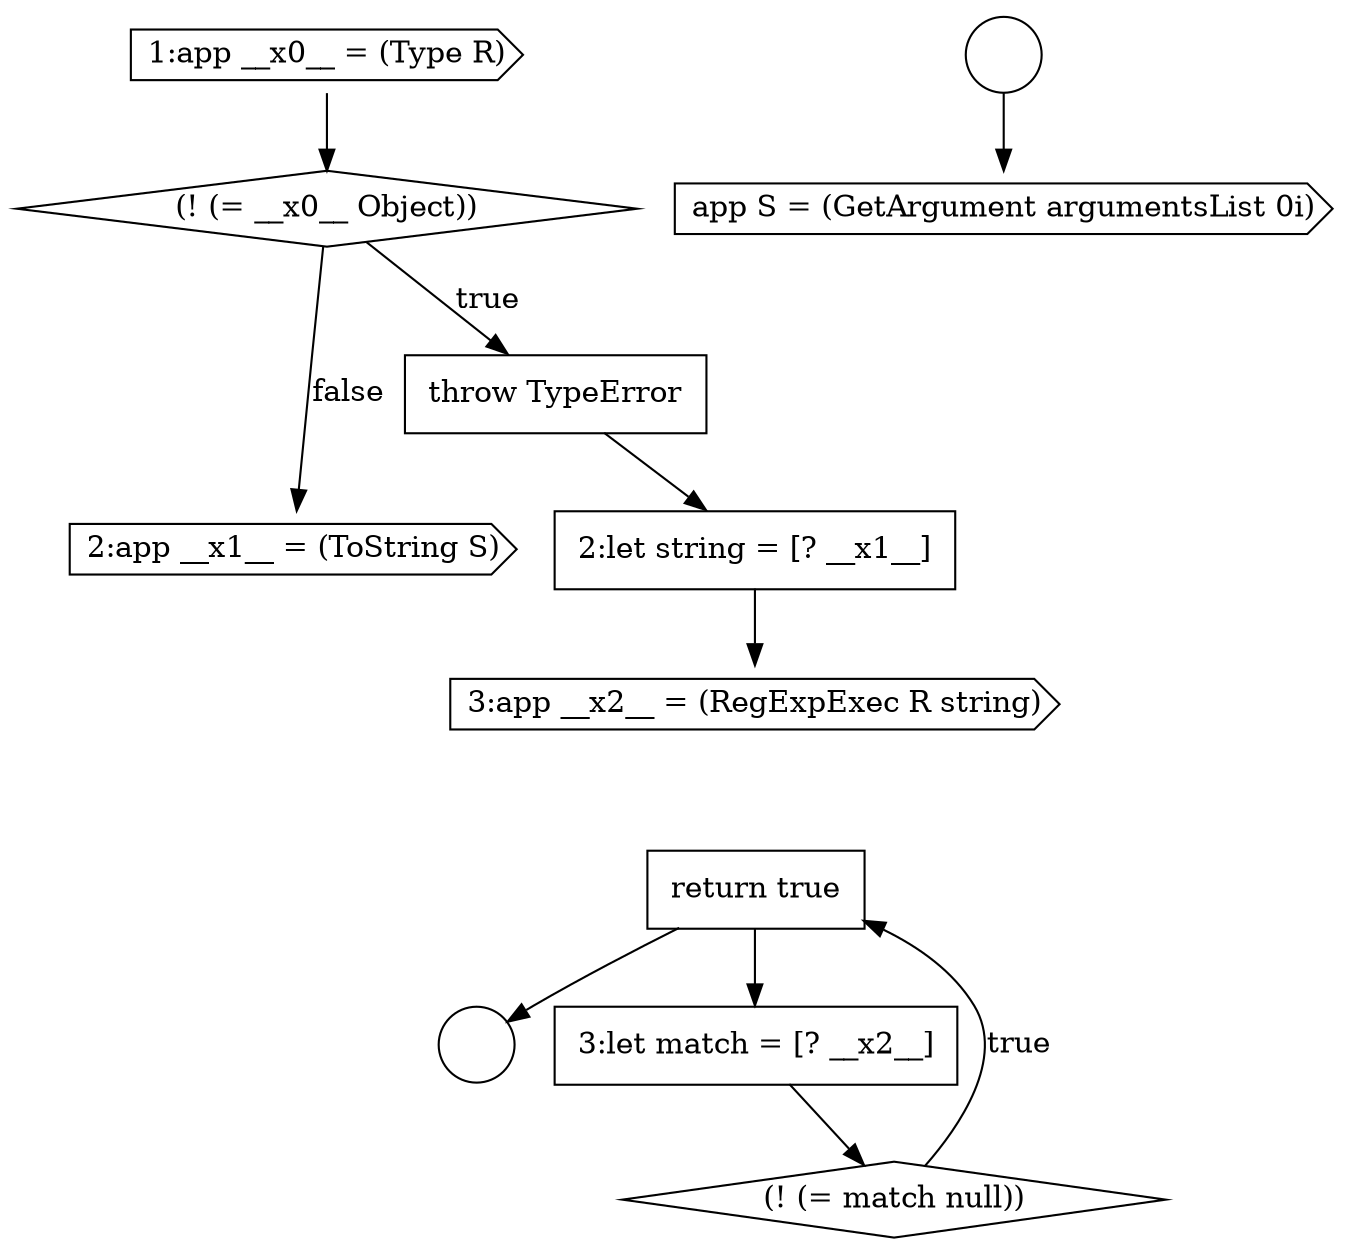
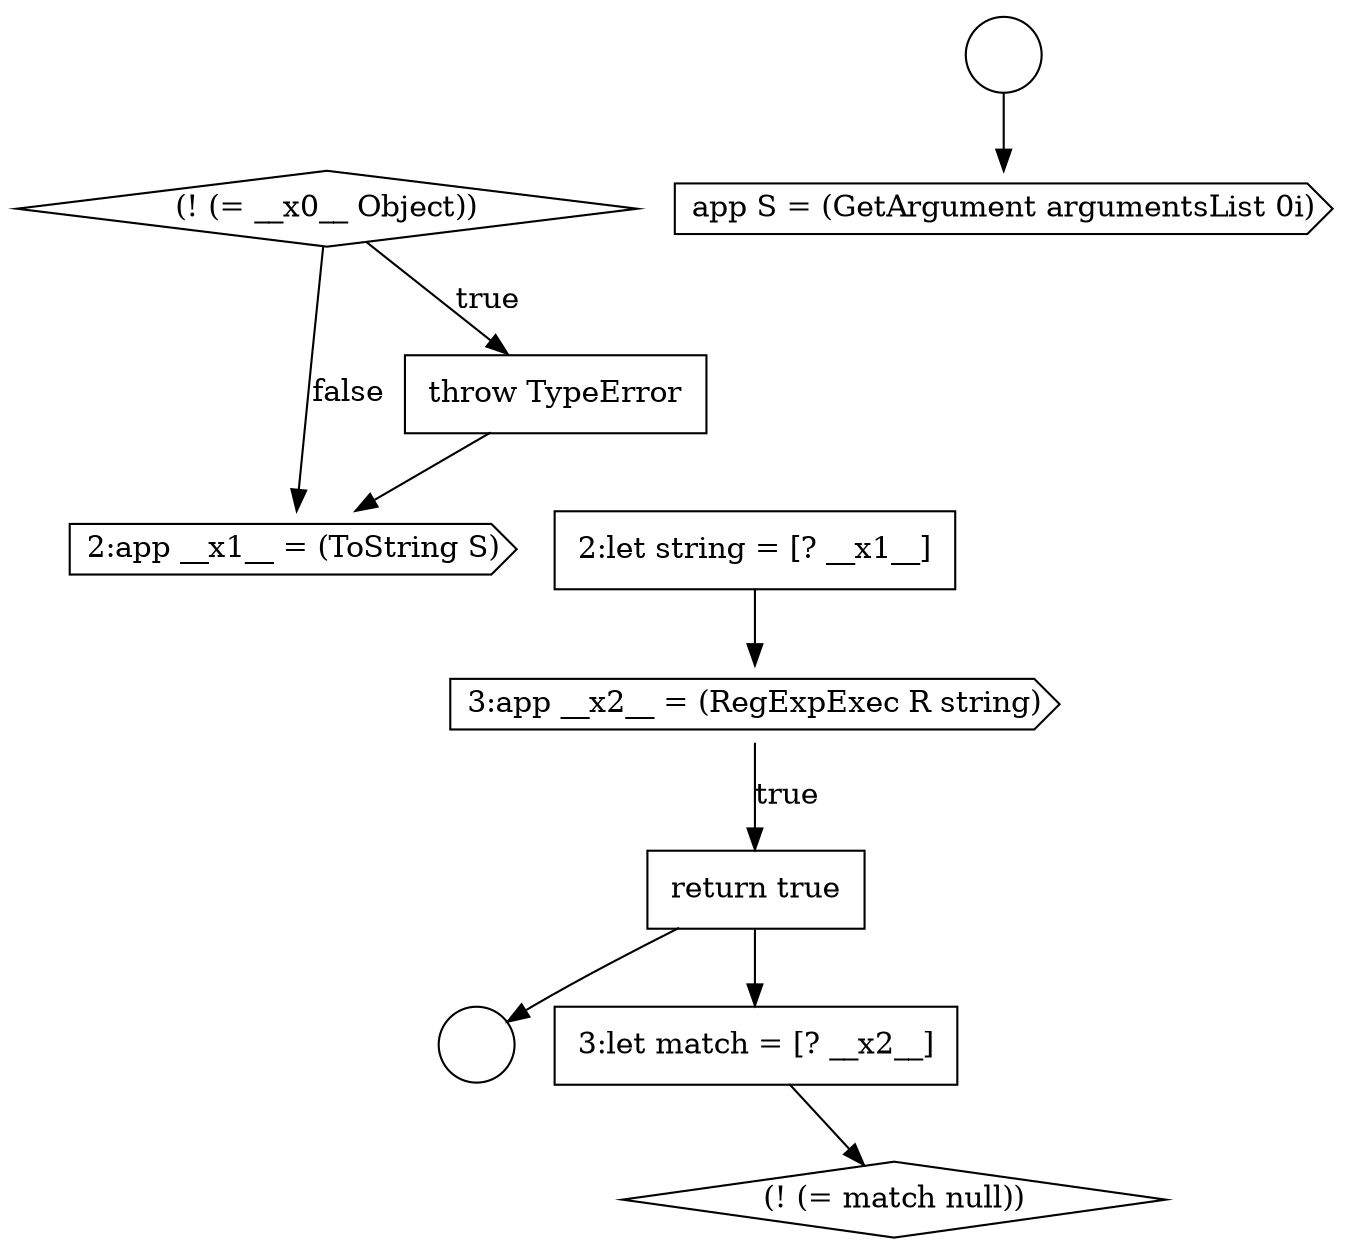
(327, 55) -> none
(646, 465) -> (433, 466)
(983, 1033) -> (755, 786)
